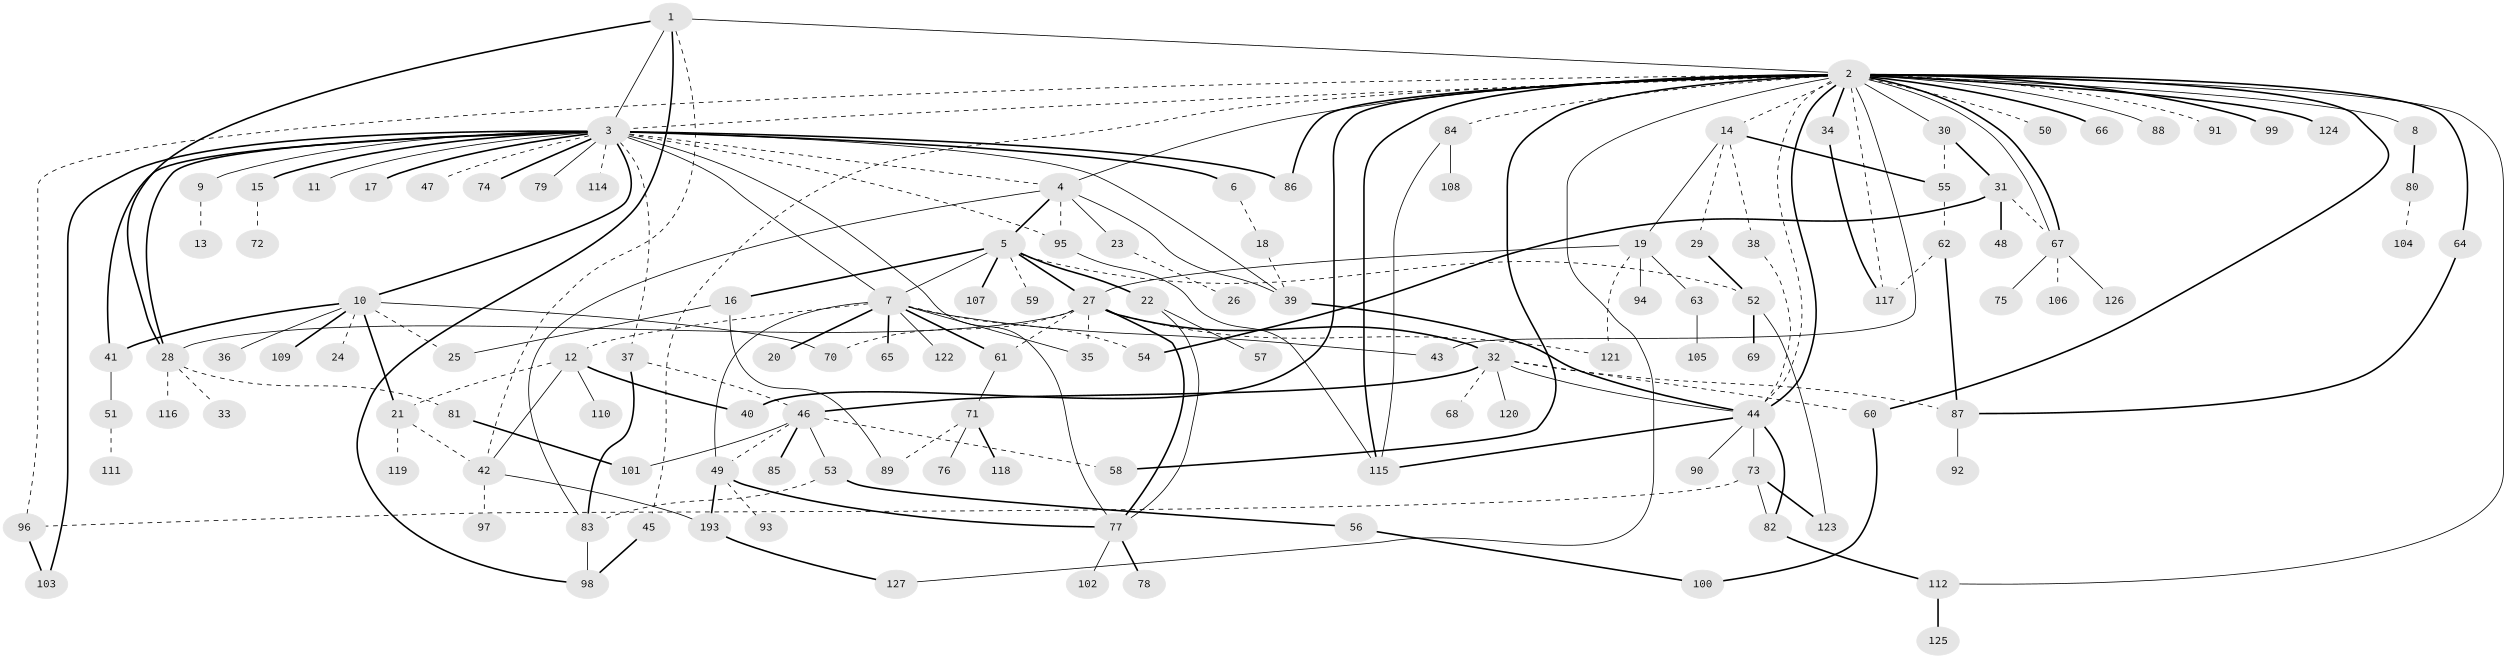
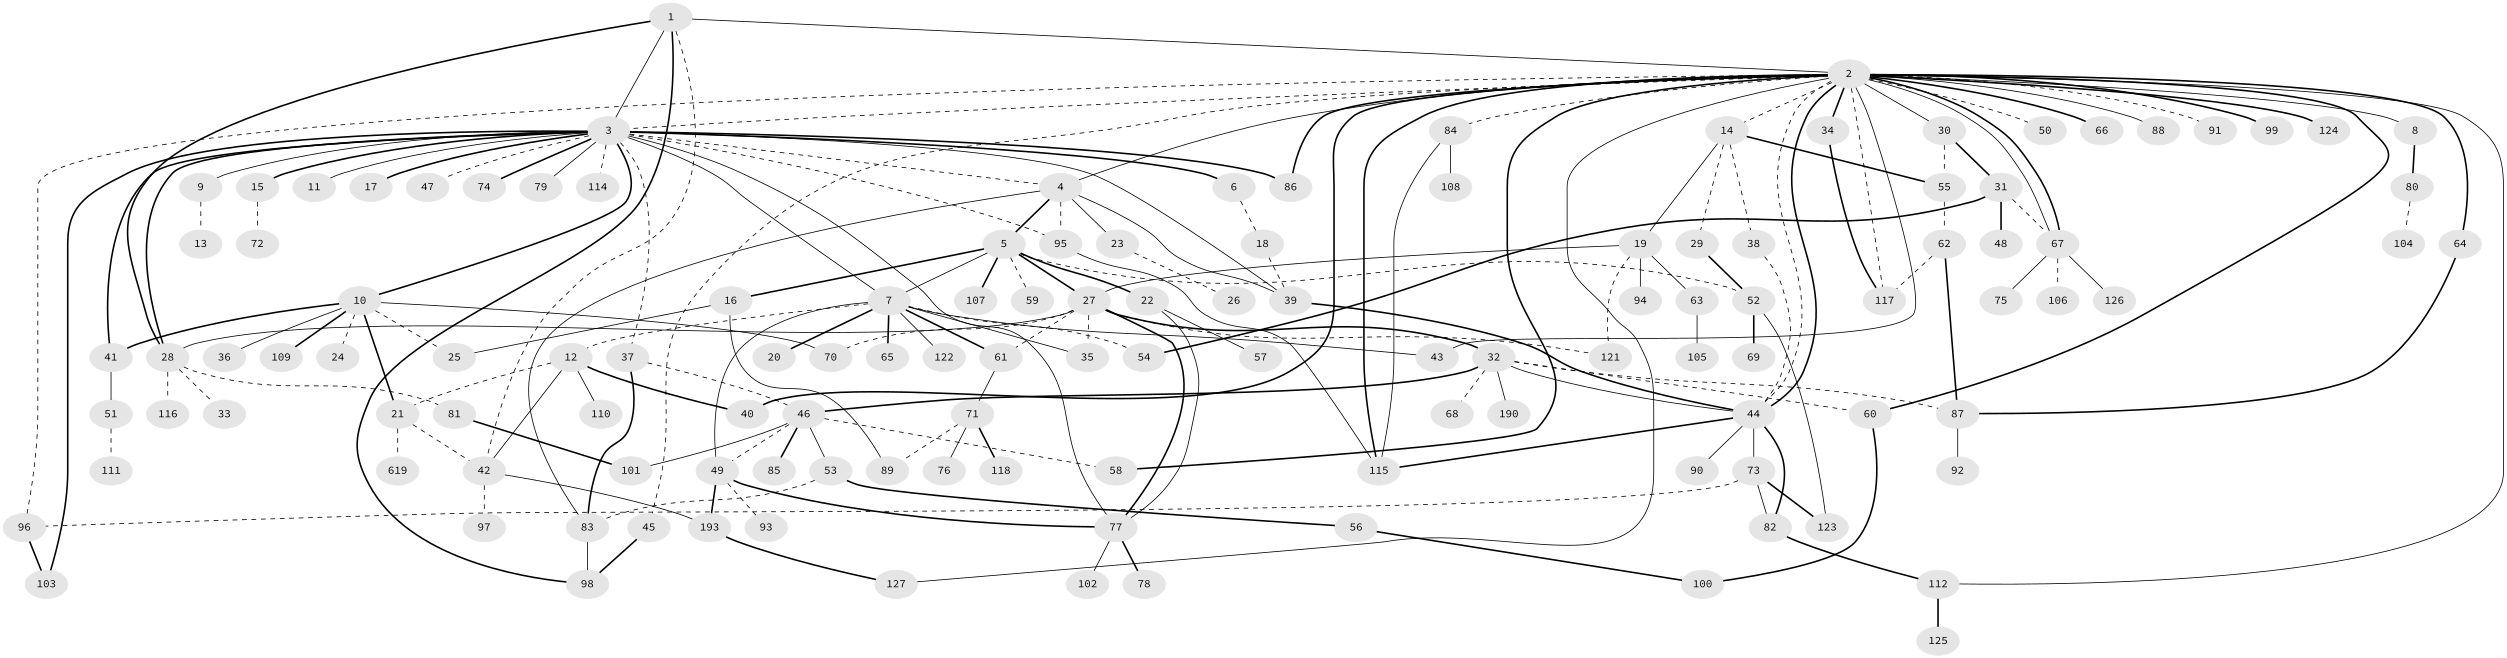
(1509, 414) -> (1509, 414)
(398, 471) -> (398, 471)
